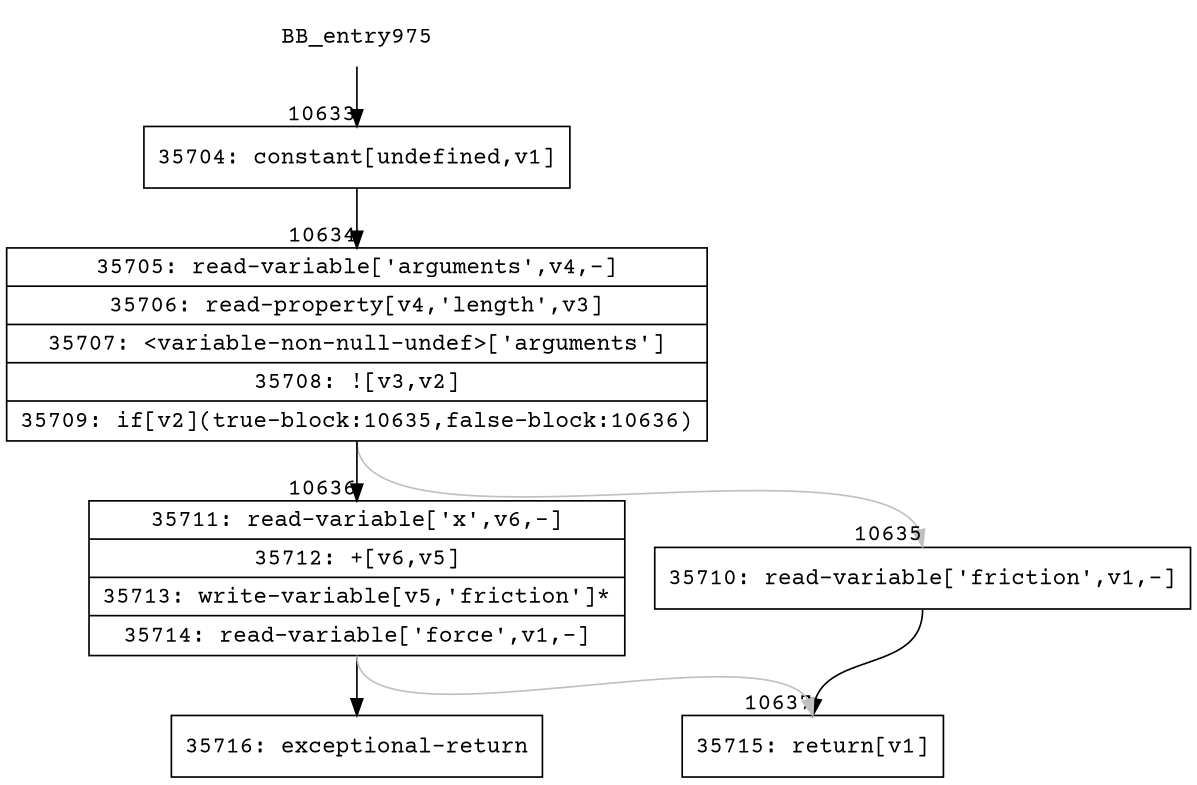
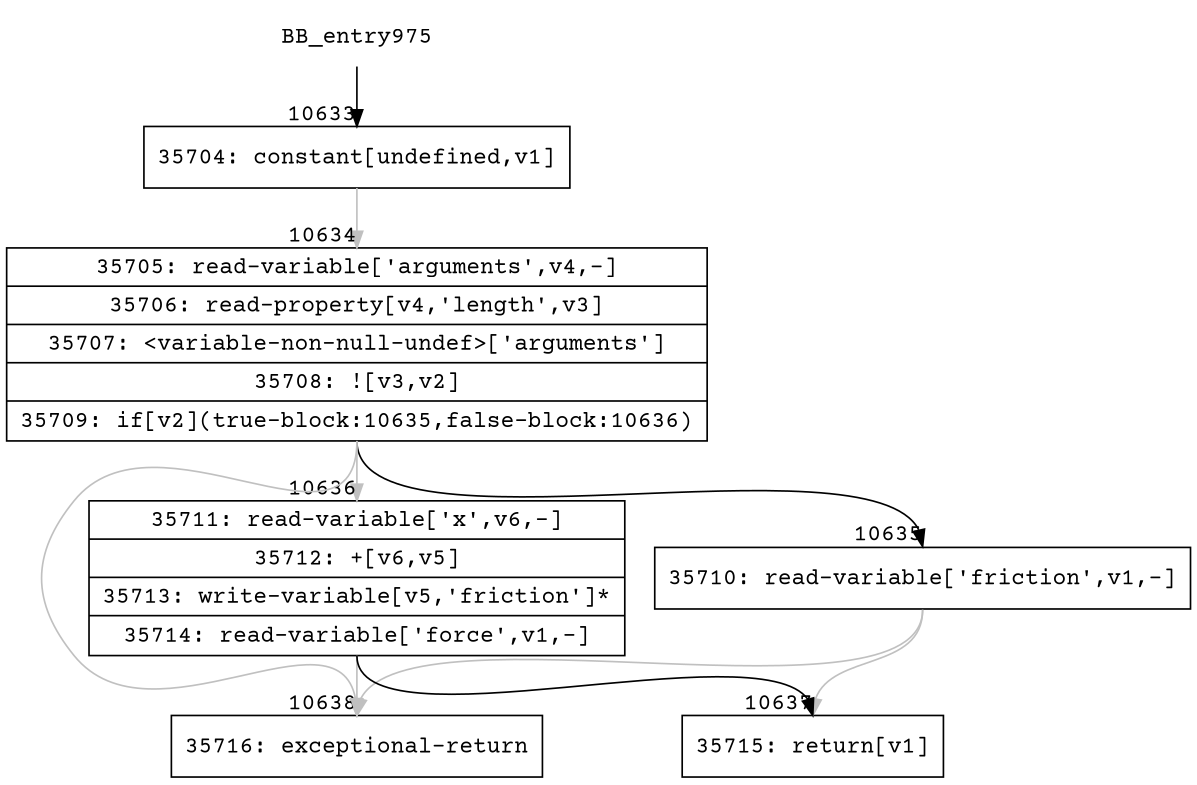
(357, 210) -> (357, 210)
(357, 462) -> (357, 462)
(632, 494) -> (632, 494)
none -> (42, 570)
(876, 660) -> (848, 670)
none -> (648, 663)
(357, 677) -> (357, 677)
(577, 686) -> (577, 686)
